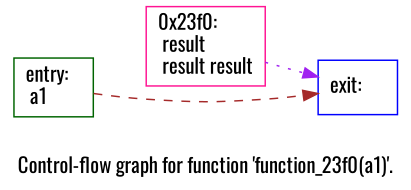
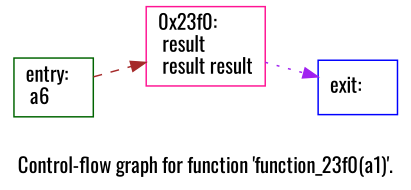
(37, 98) -> (37, 98)
(198, 102) -> (112, 72)
